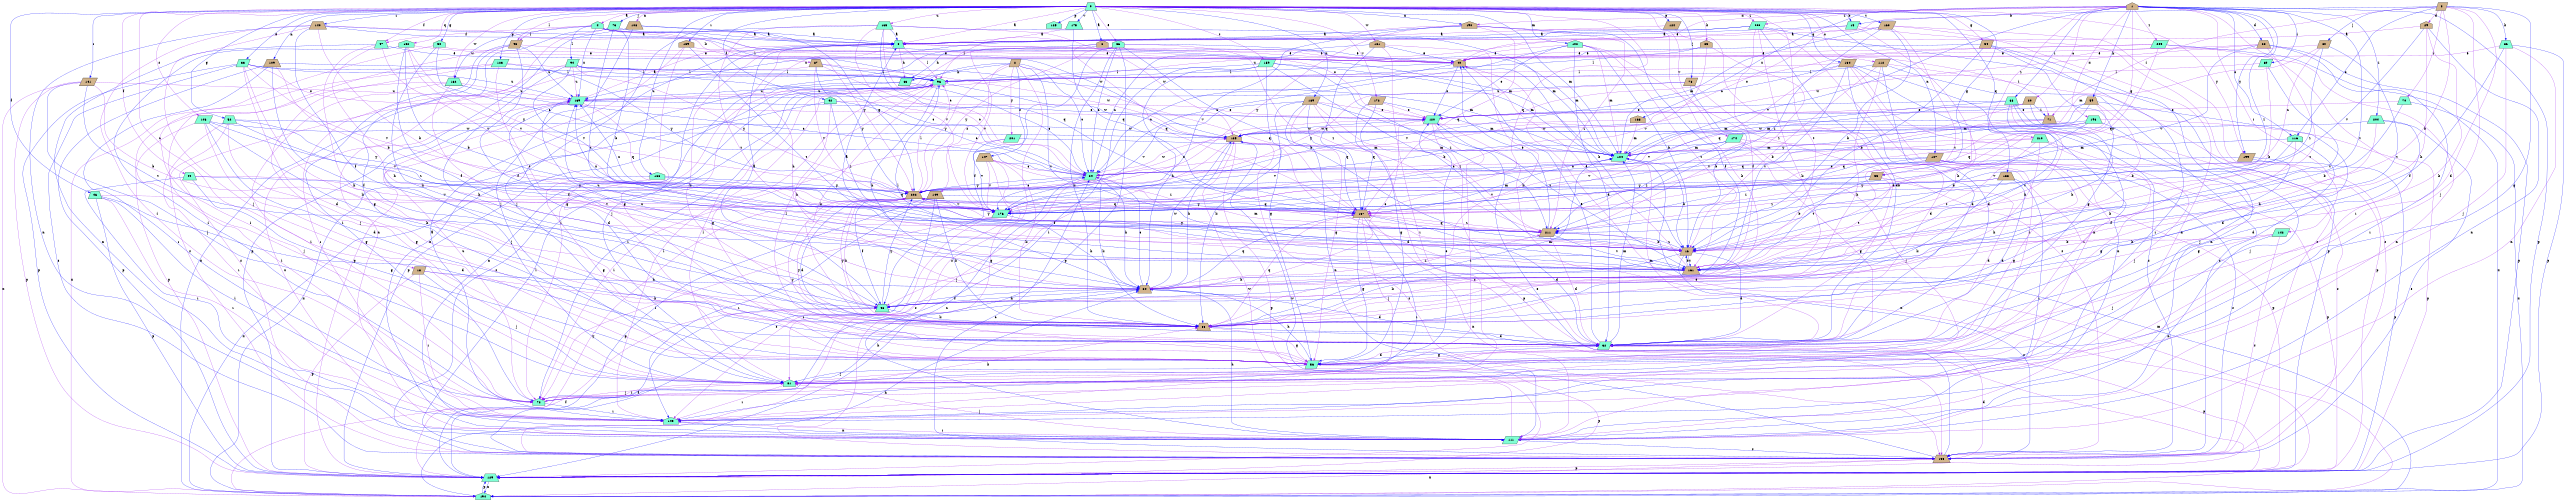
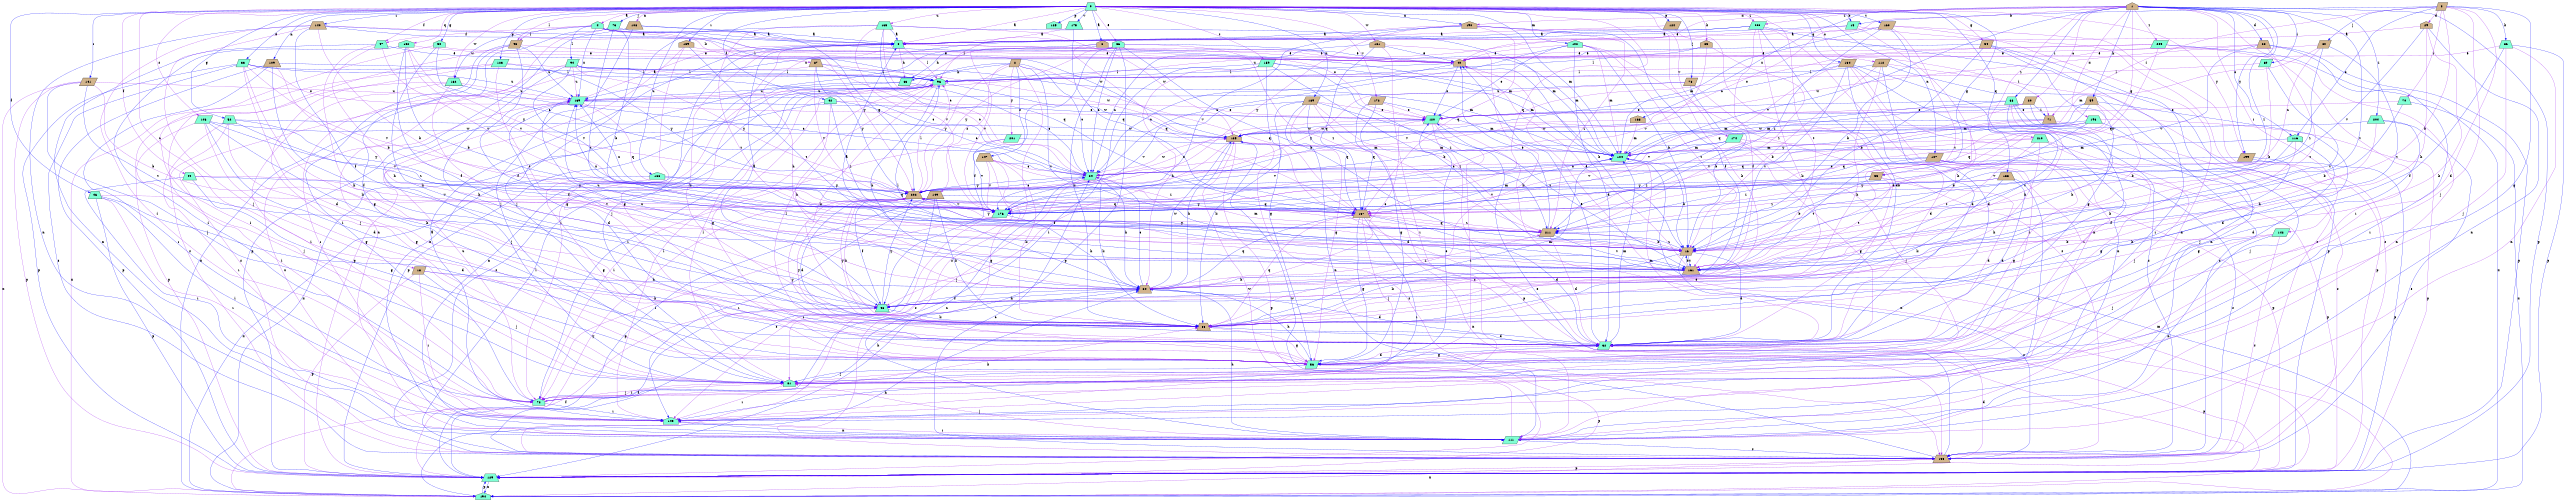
(1161, 143) -> (1161, 143)
